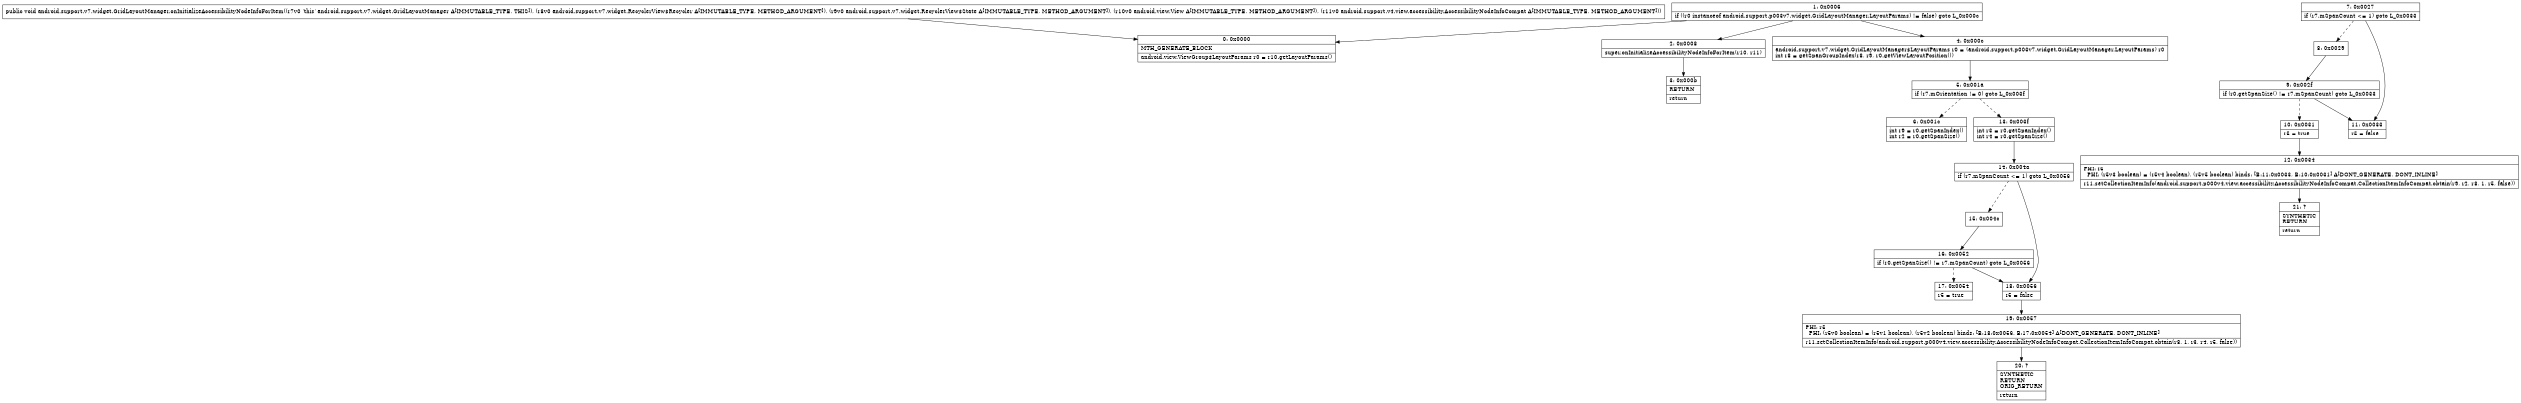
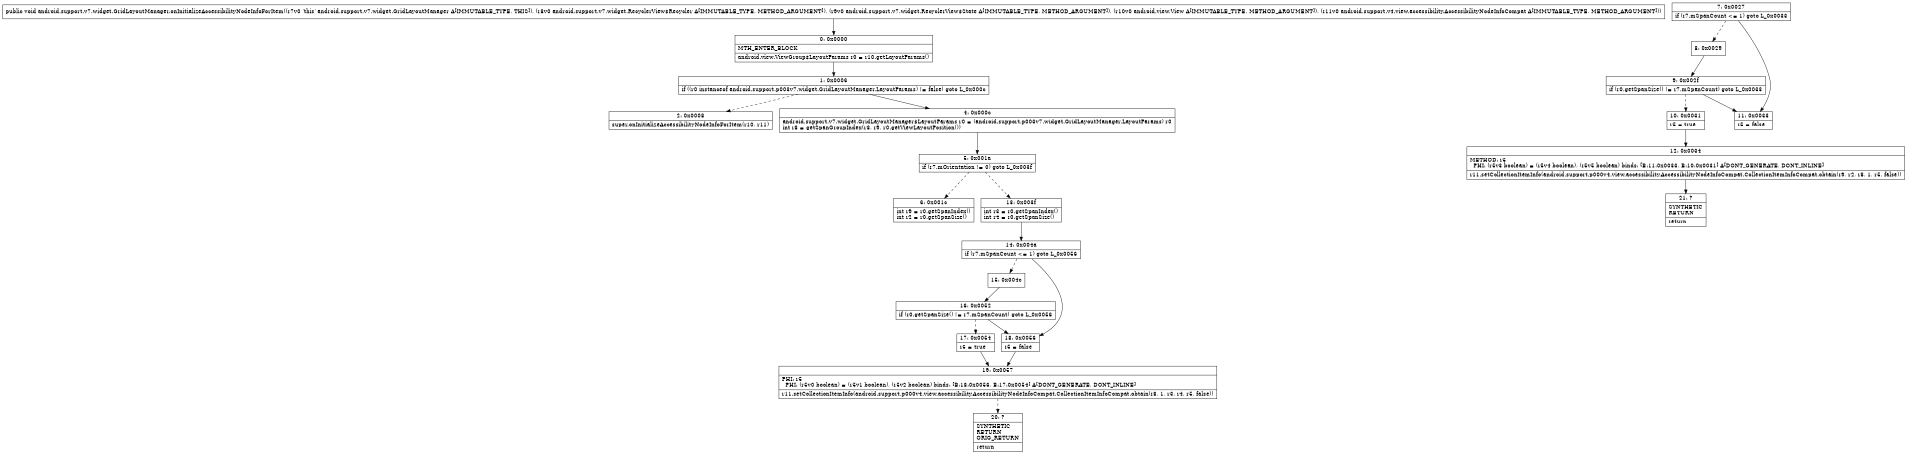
(1757, 30) -> (764, 102)
(1513, 31) -> (834, 67)
(1177, 48) -> (768, 48)
(1684, 90) -> none
(2095, 169) -> (1489, 160)
(2021, 352) -> (998, 404)
none -> (984, 357)
